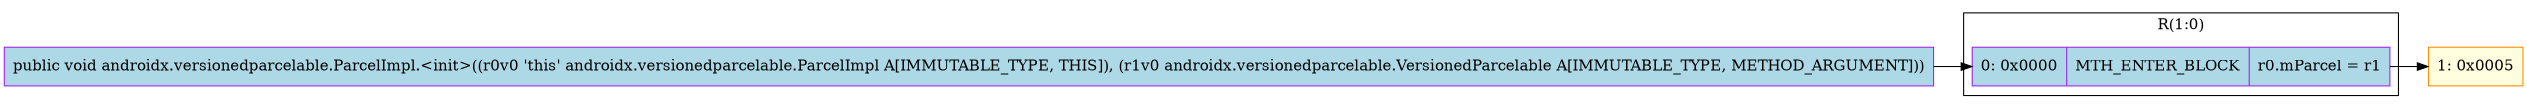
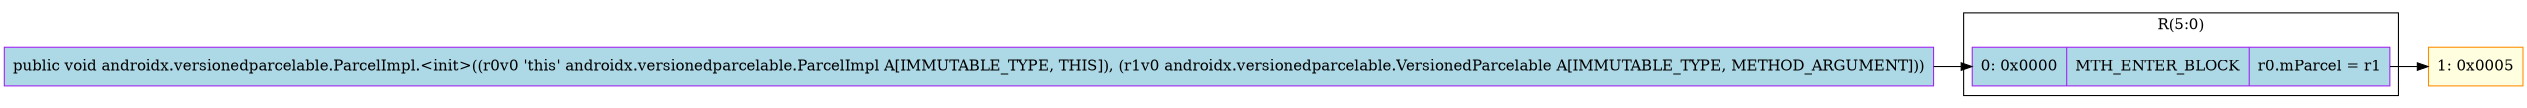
(2181, 25) -> (2181, 25)
